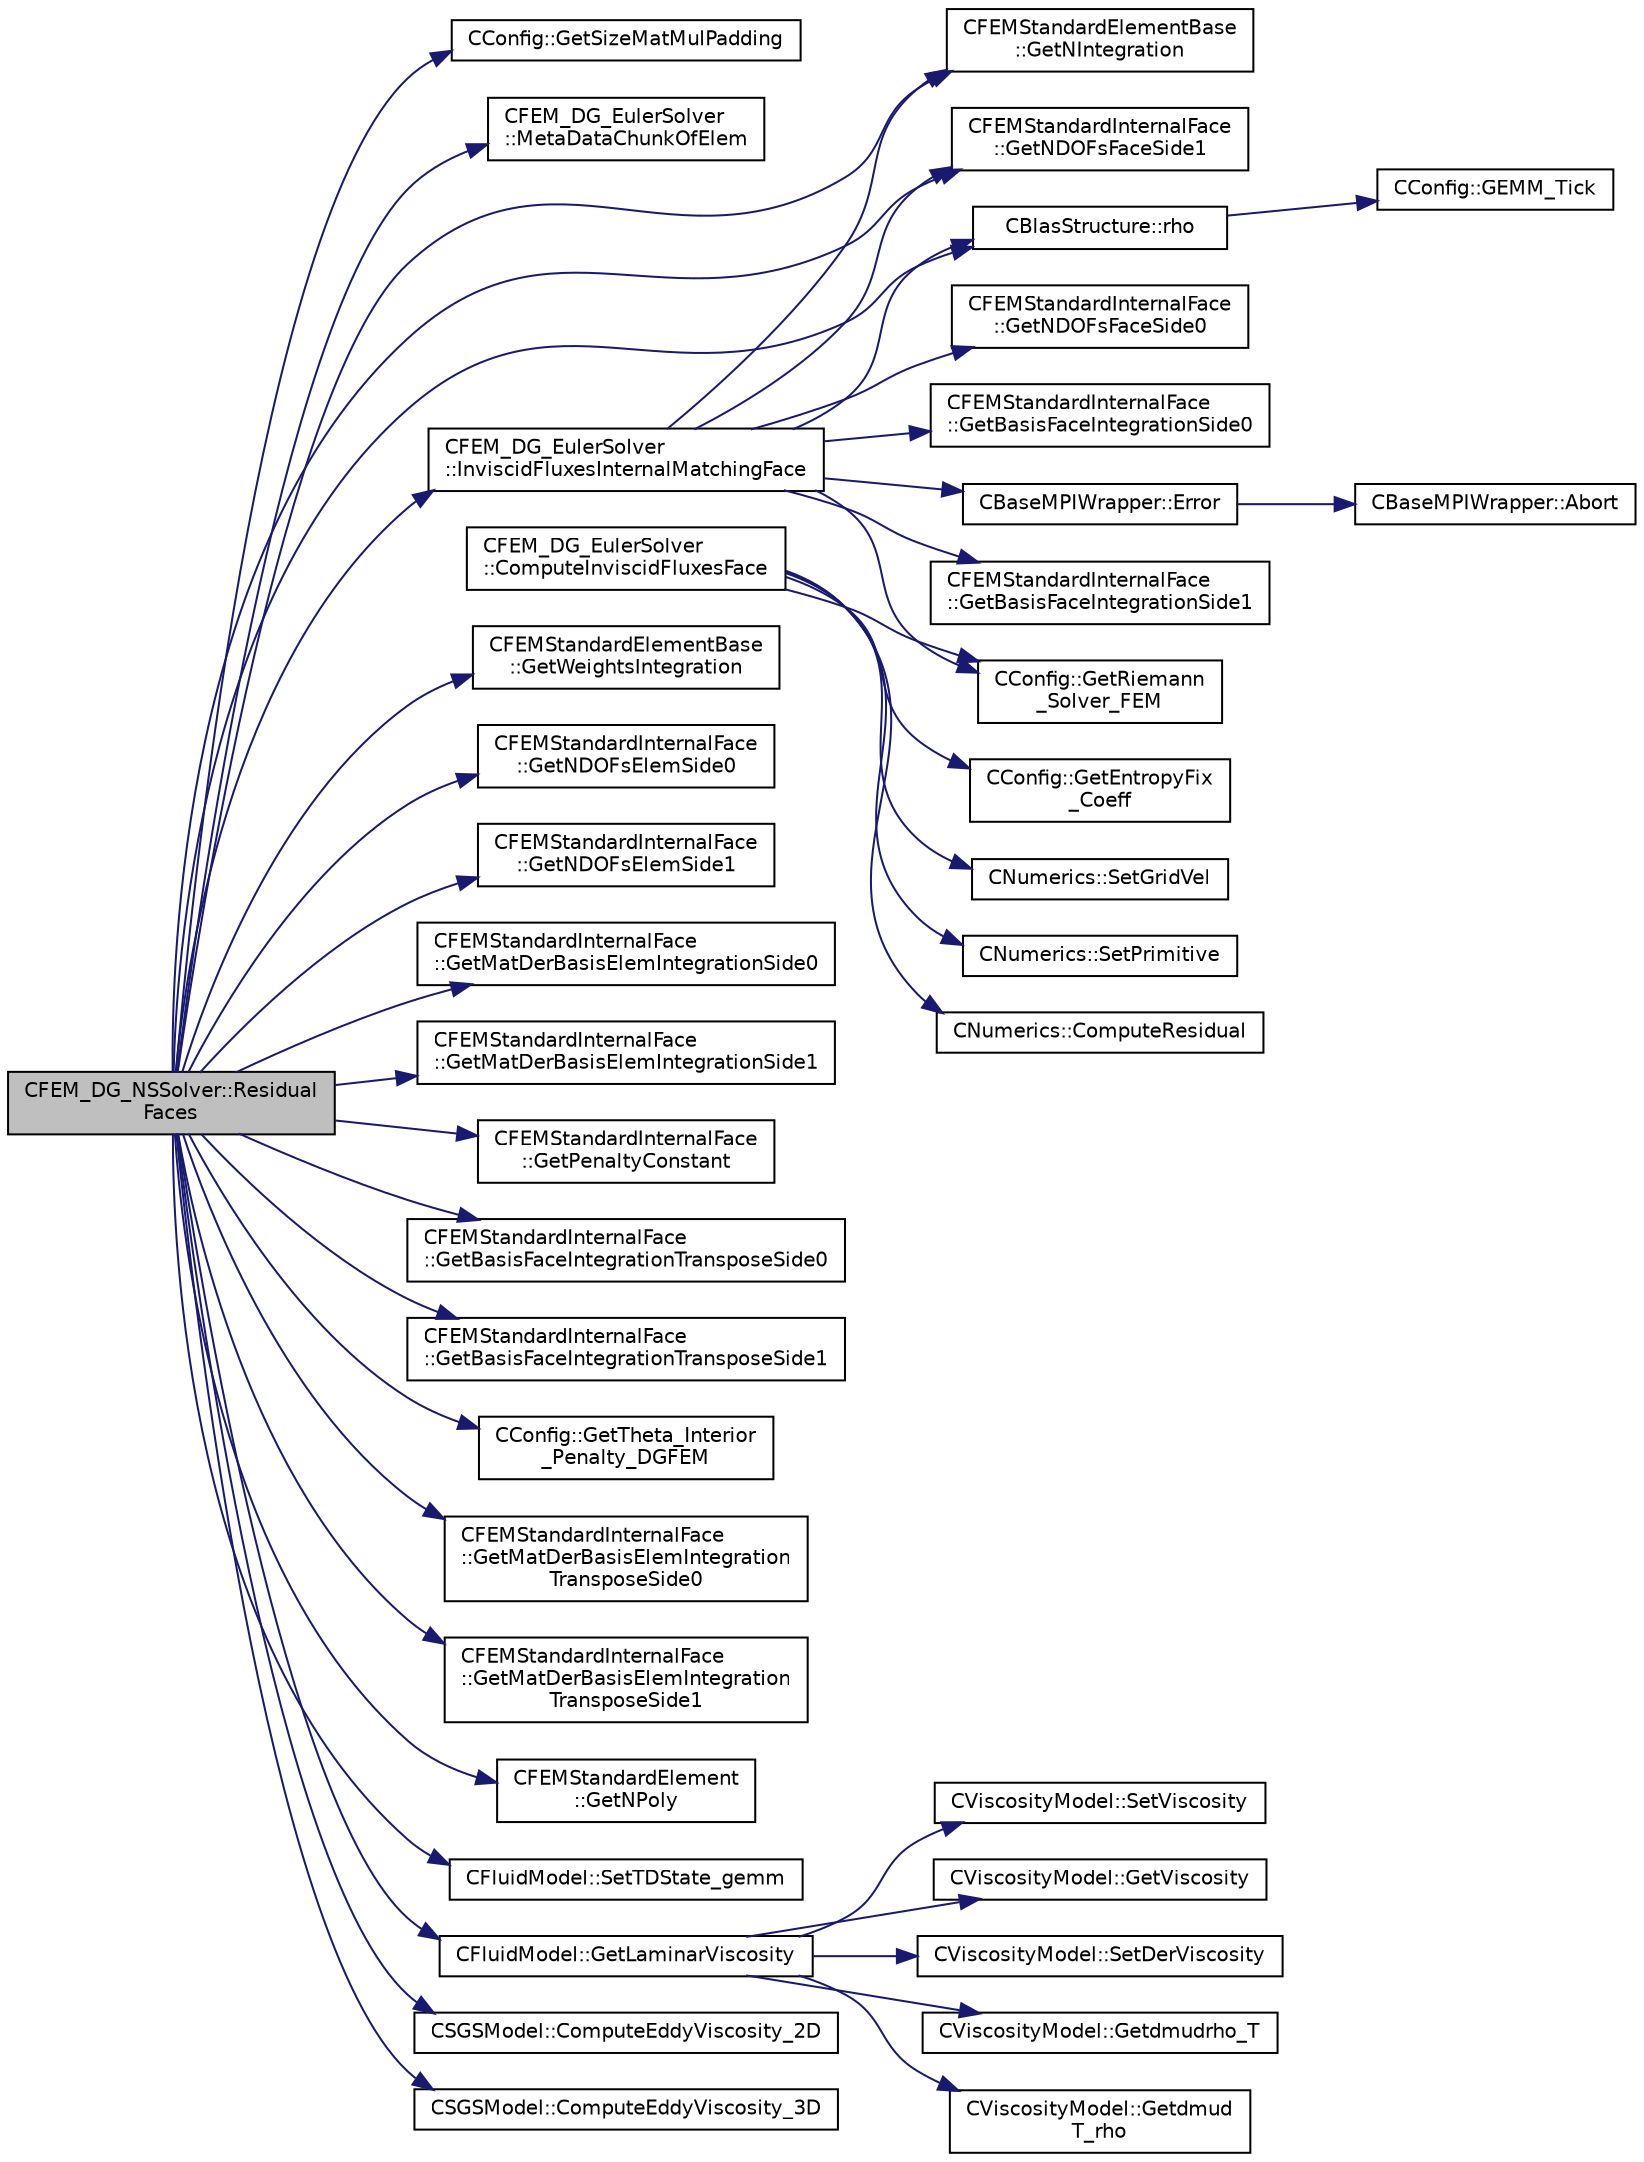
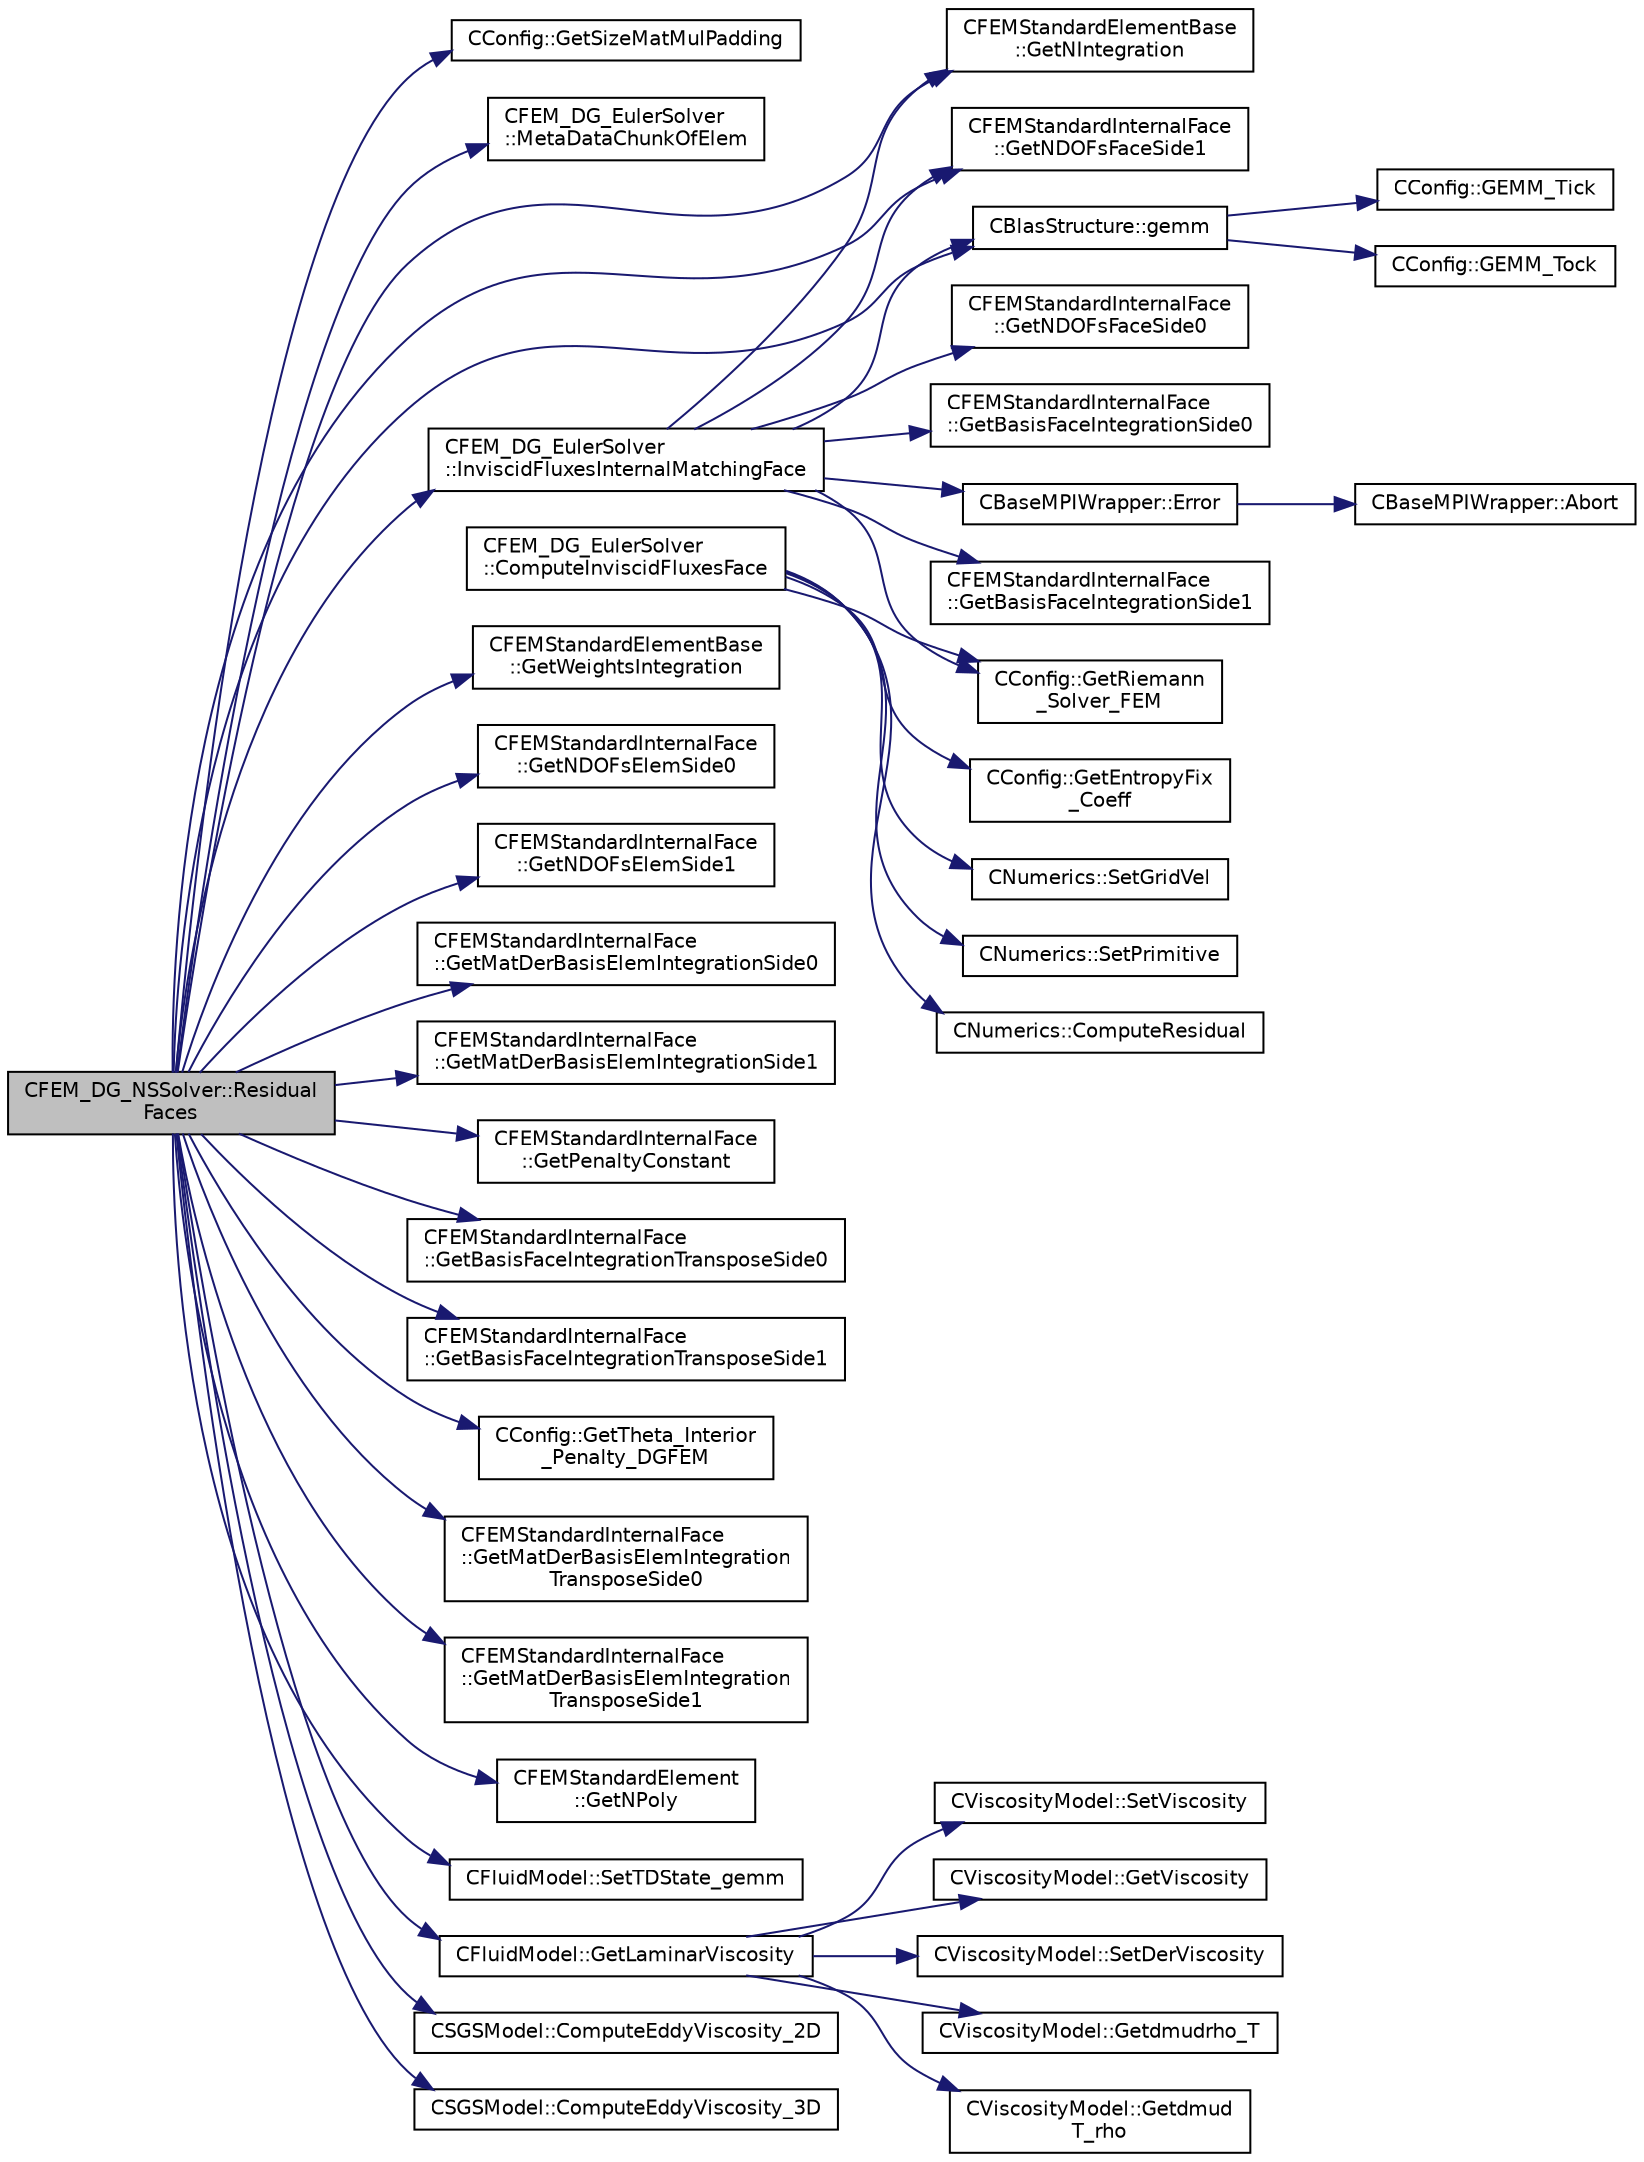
(1100, 228) -> (1100, 228)
none -> (1495, 266)
